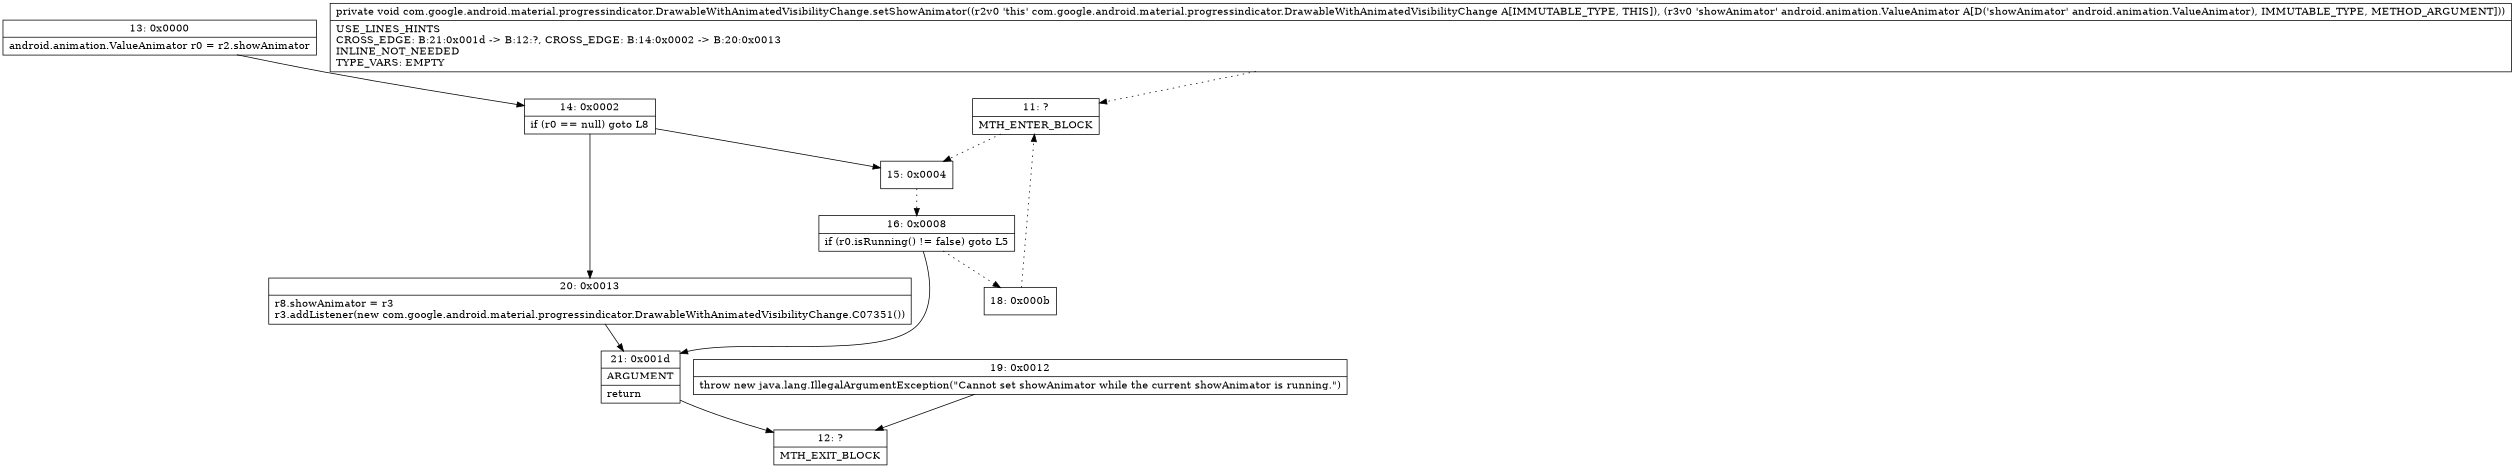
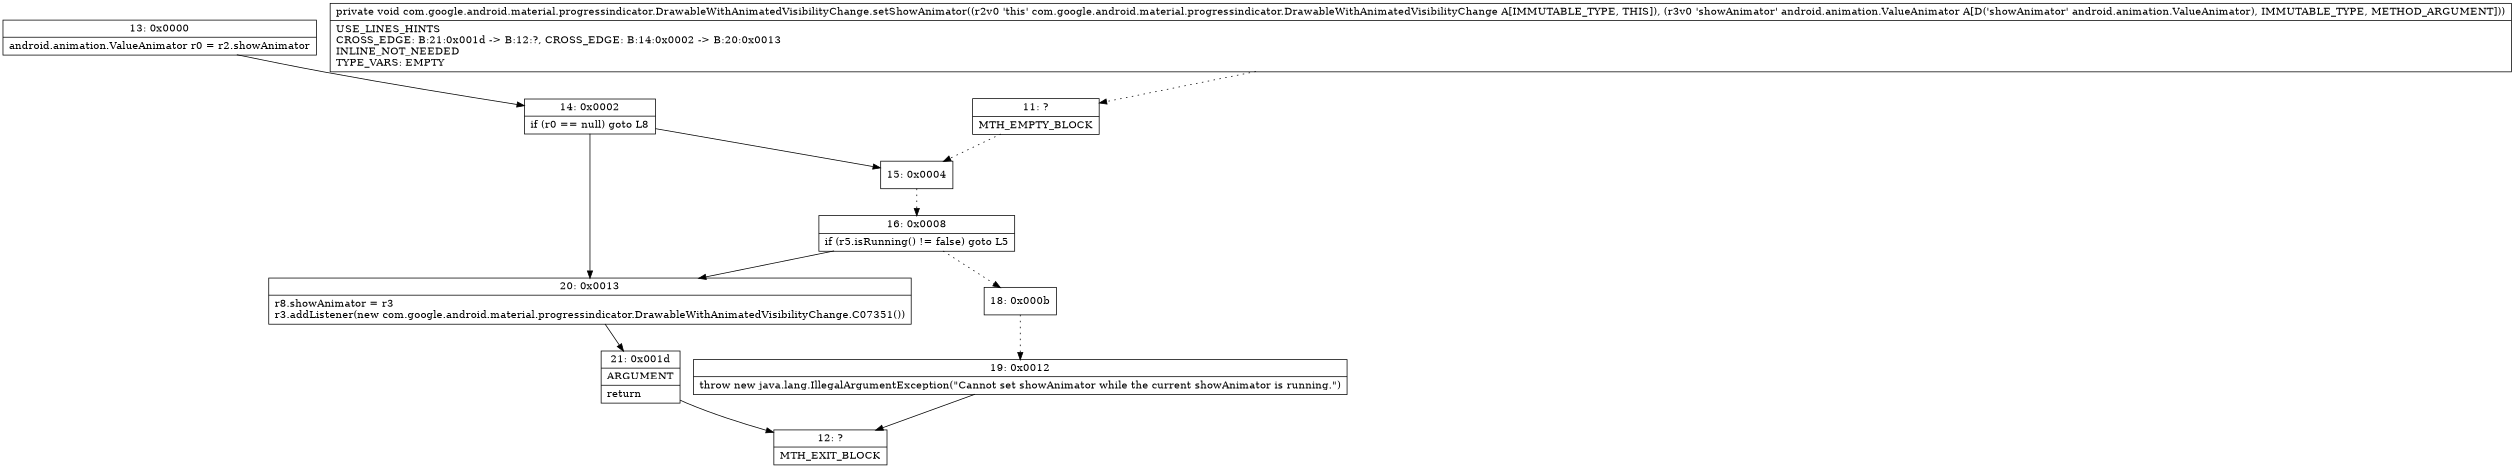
(1036, 125) -> (1036, 125)
(1028, 215) -> (1020, 333)
(917, 242) -> (917, 242)
(843, 346) -> (770, 264)
